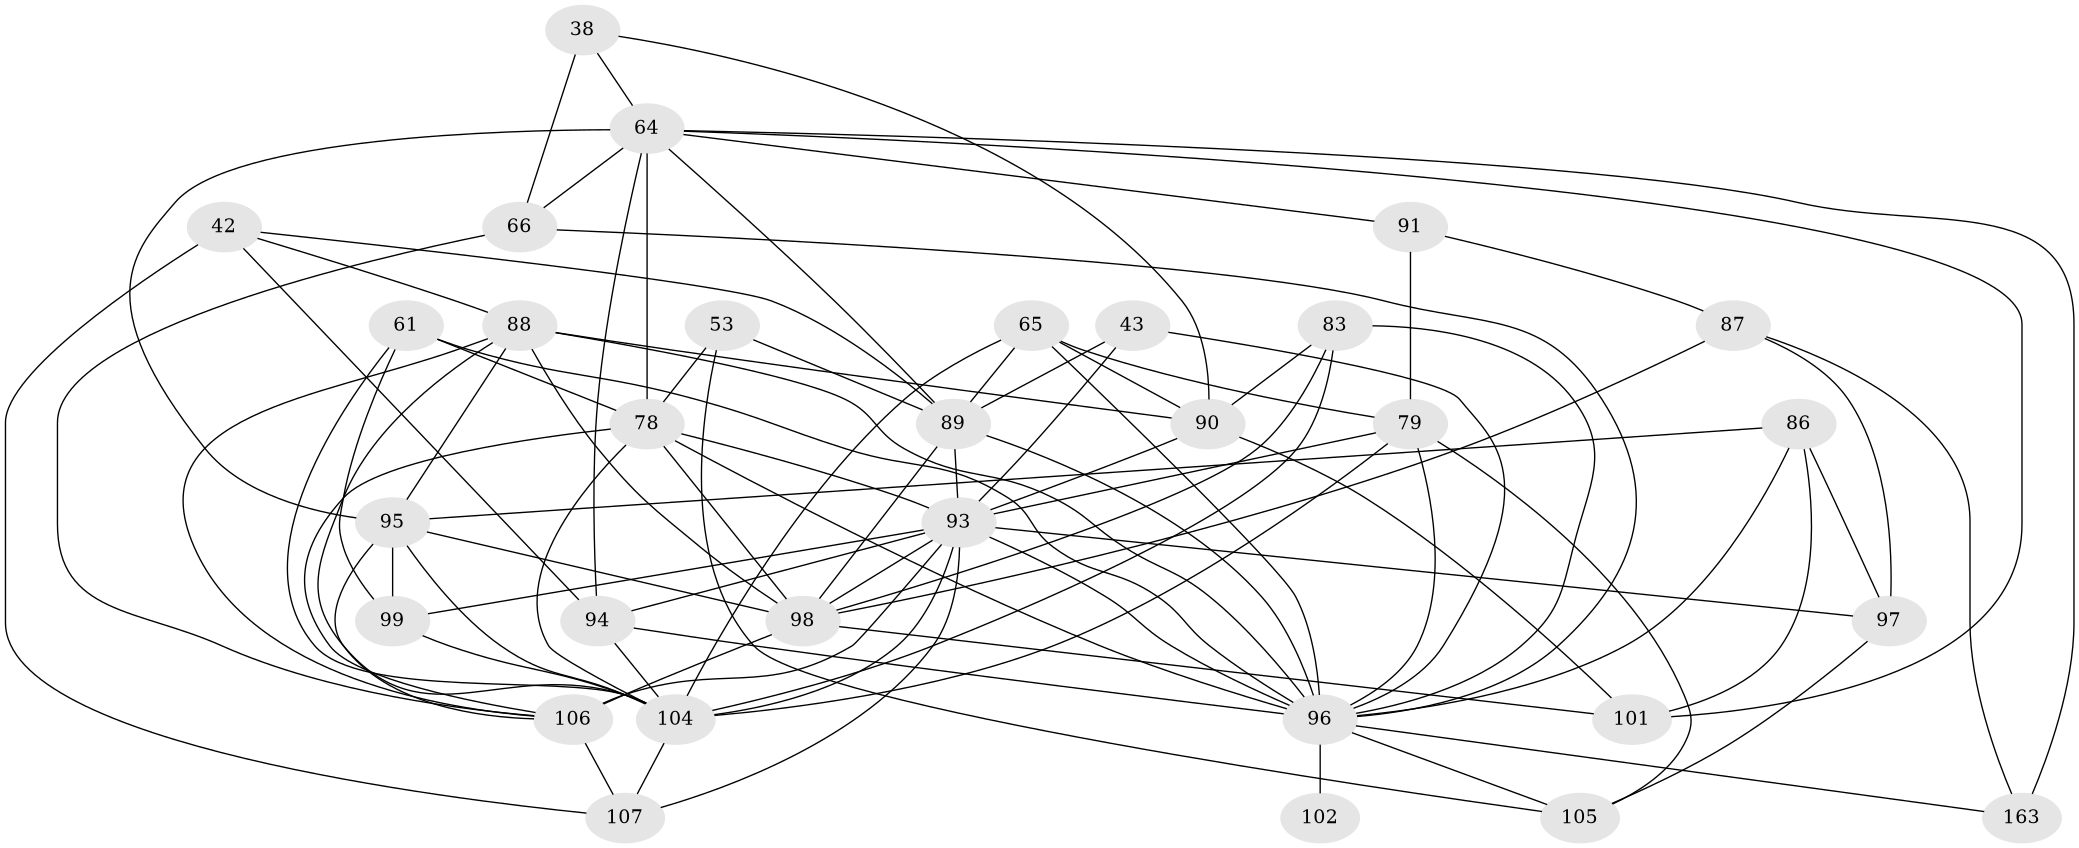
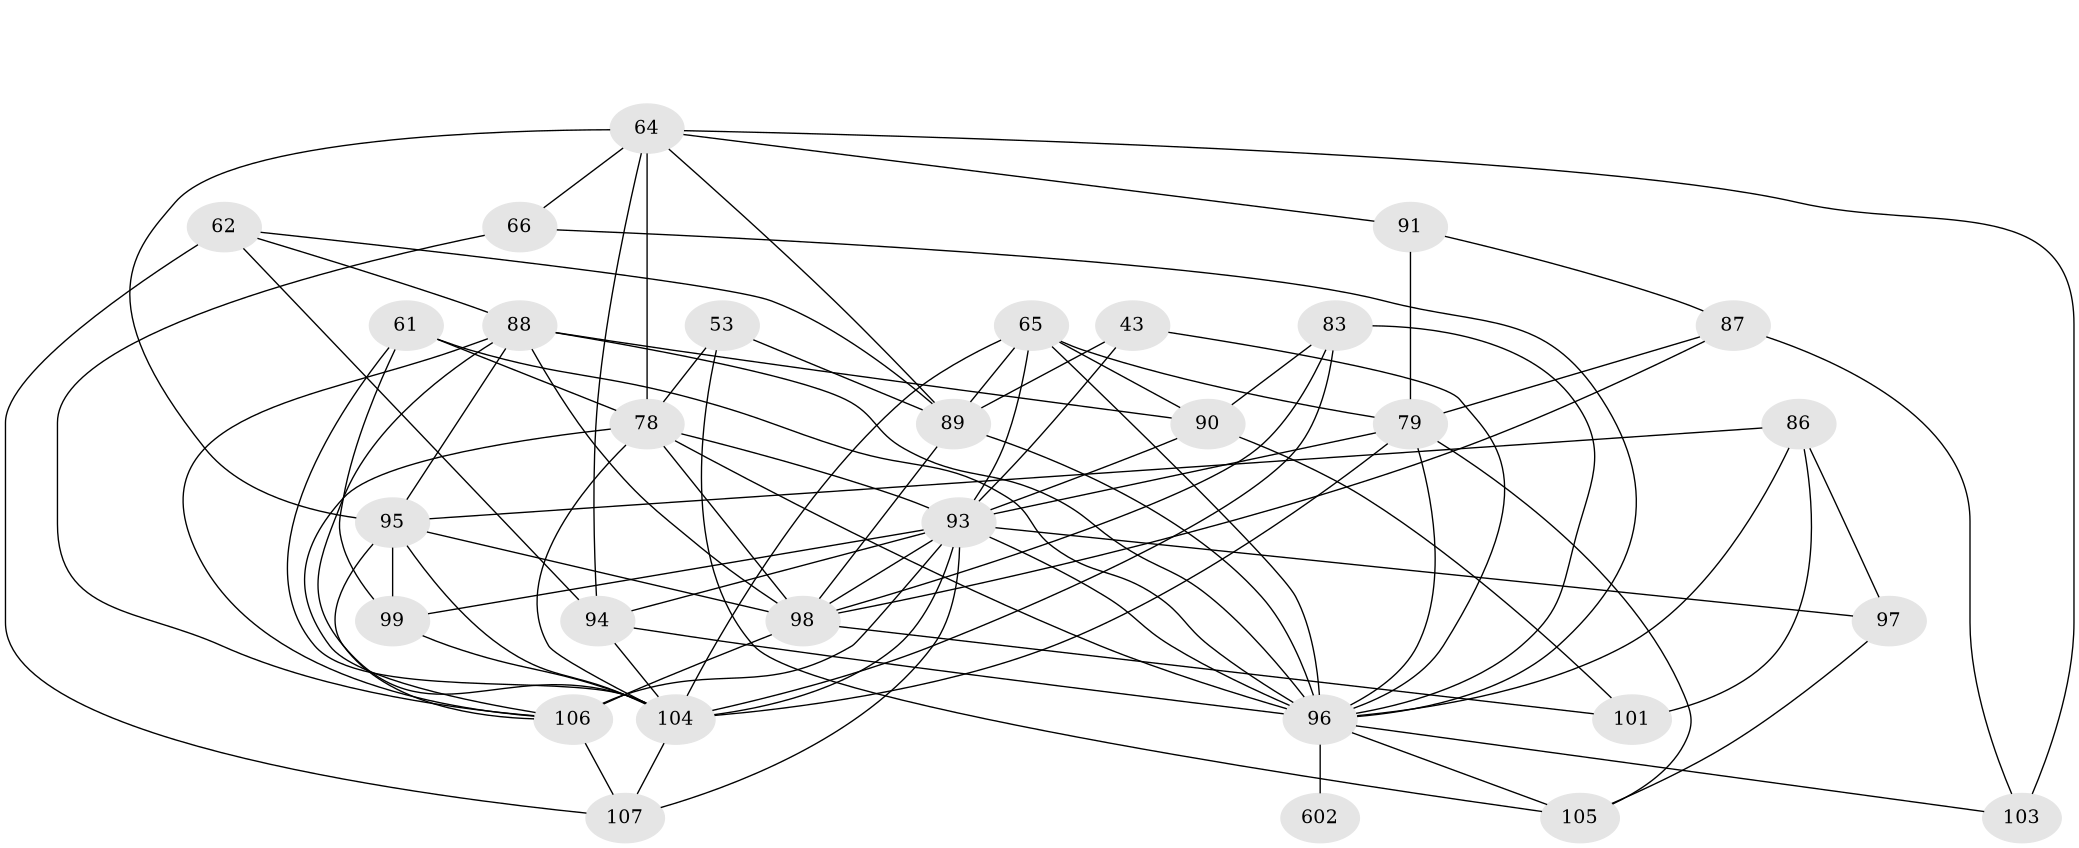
(583, 30) -> none
(1683, 209) -> none
(224, 227) -> (224, 227)
(1870, 444) -> (1572, 375)
(956, 473) -> (1010, 429)
(1320, 818) -> (1320, 818)
(2022, 818) -> (2022, 818)
